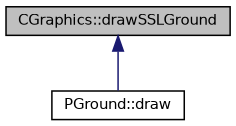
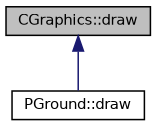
(118, 21) -> (78, 21)
